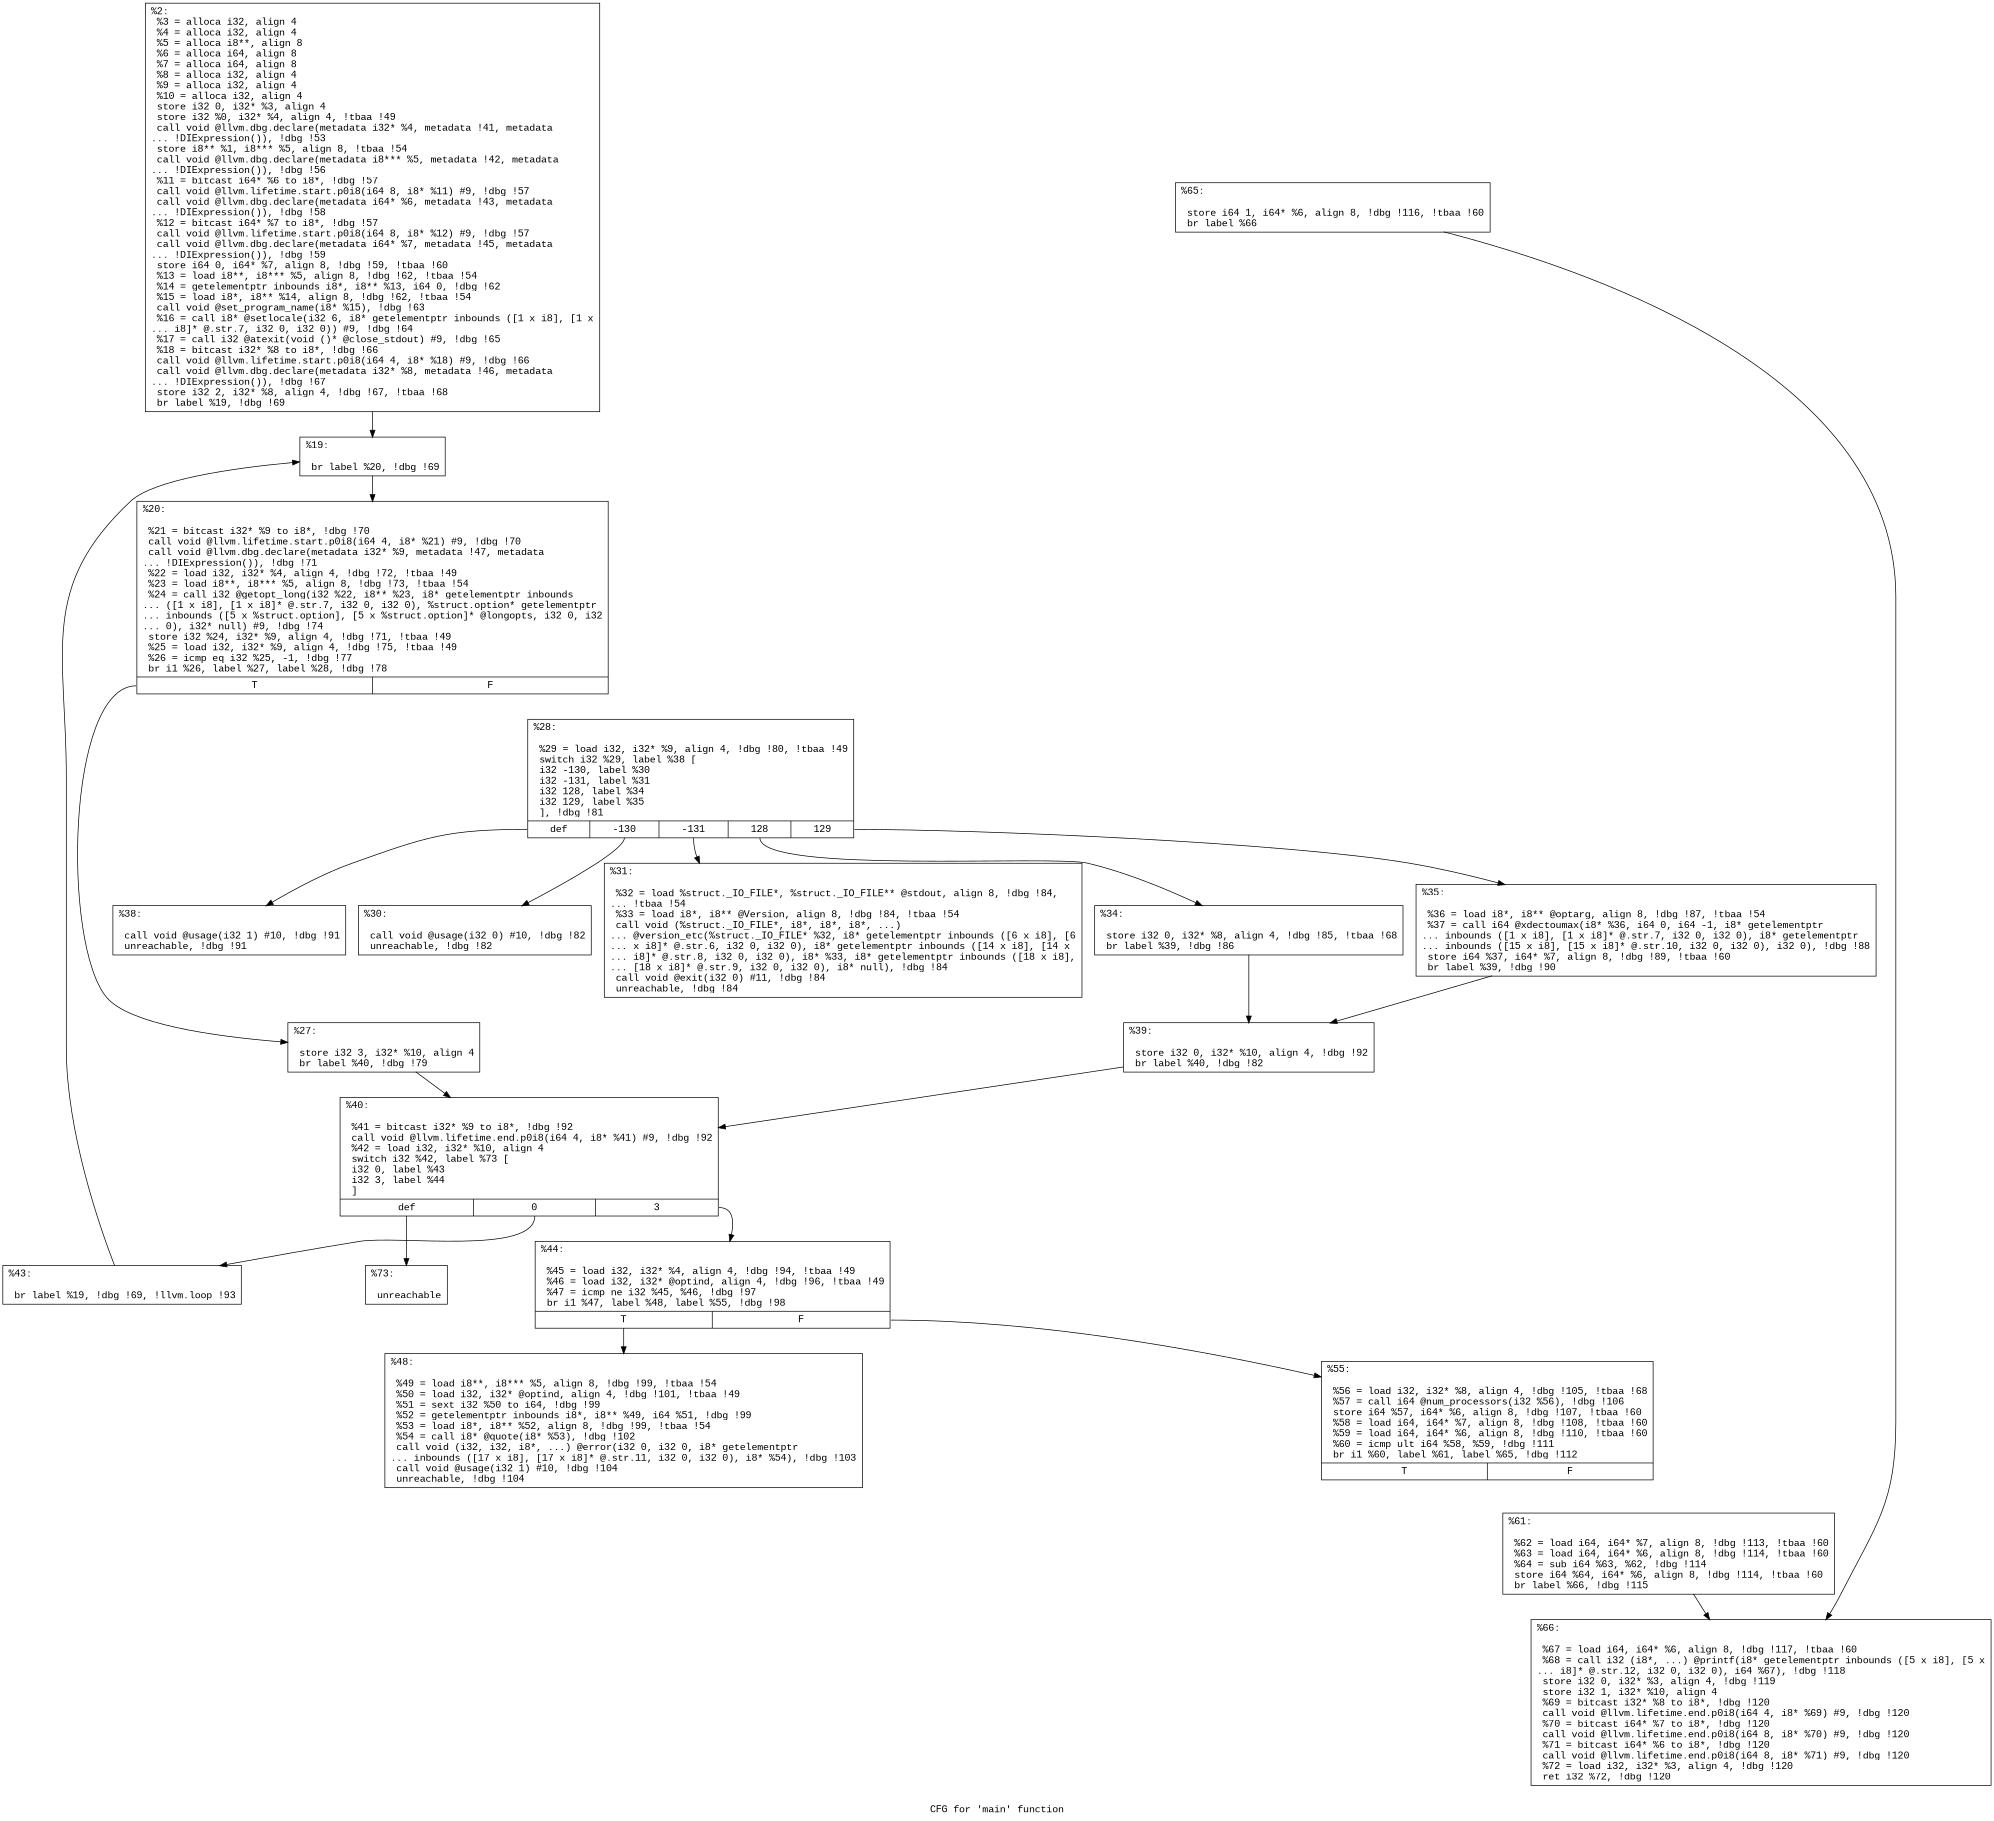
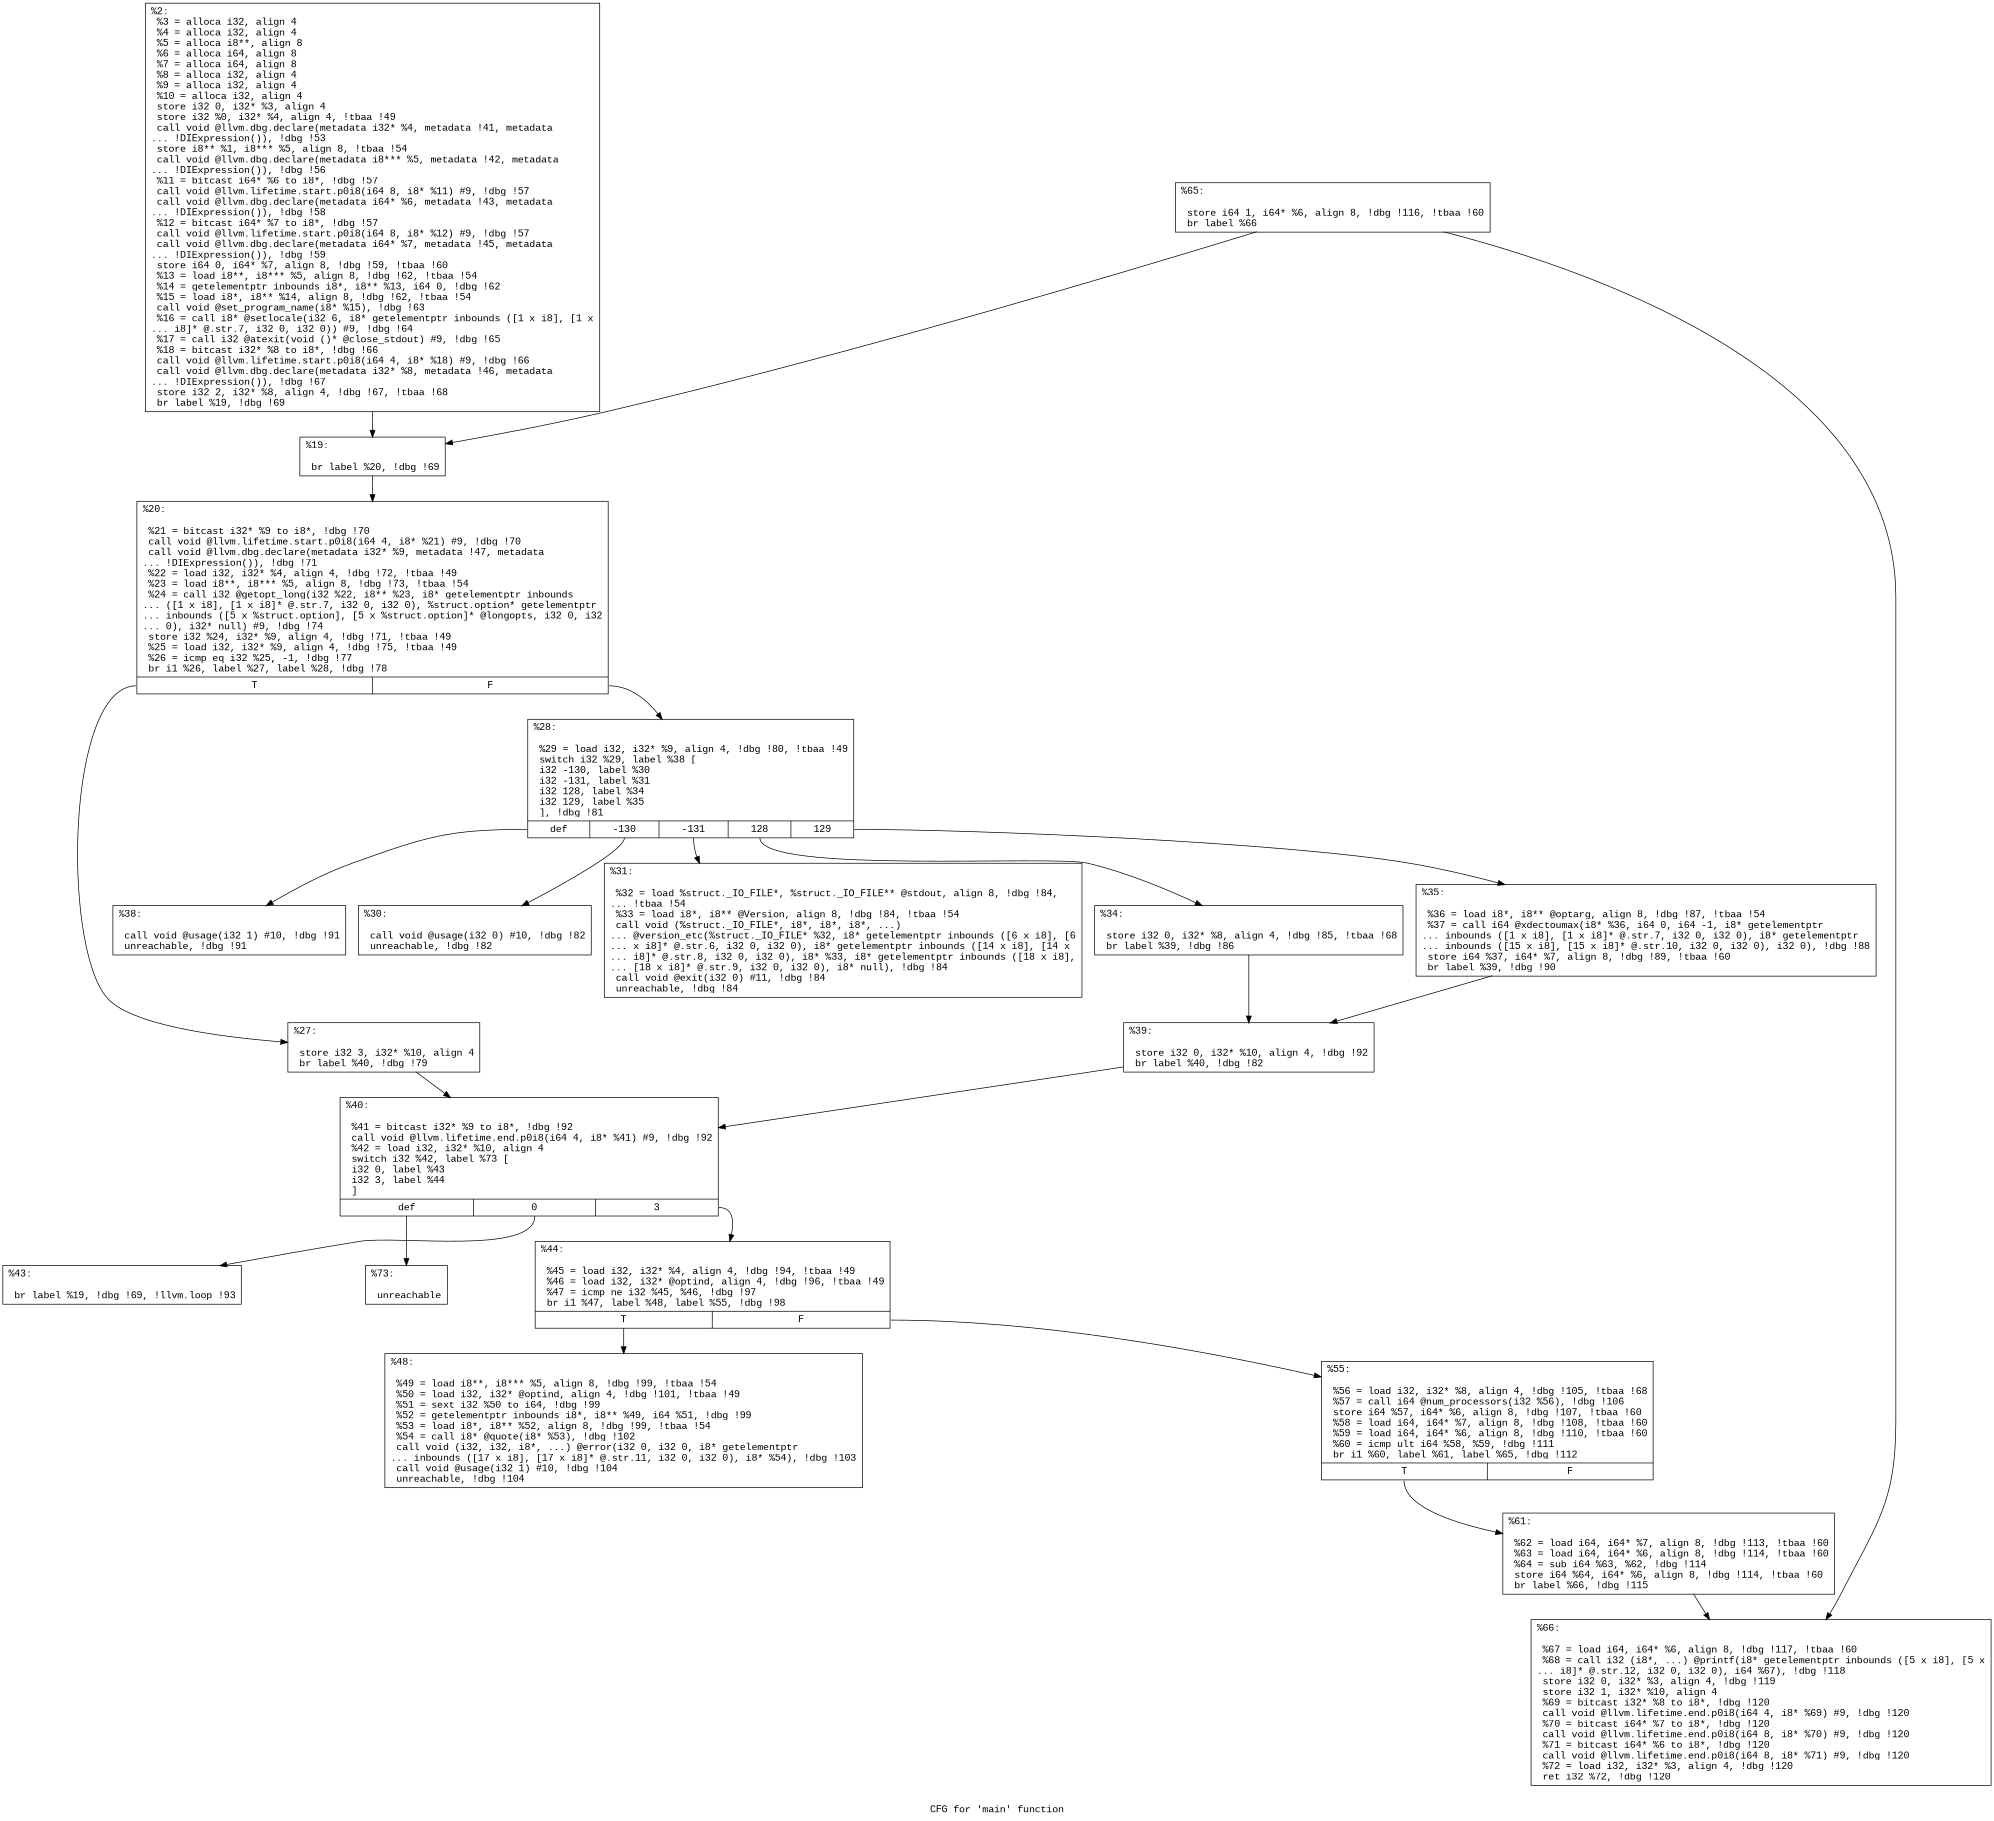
none -> (637, 694)
(66, 792) -> (857, 348)
none -> (1443, 1516)
